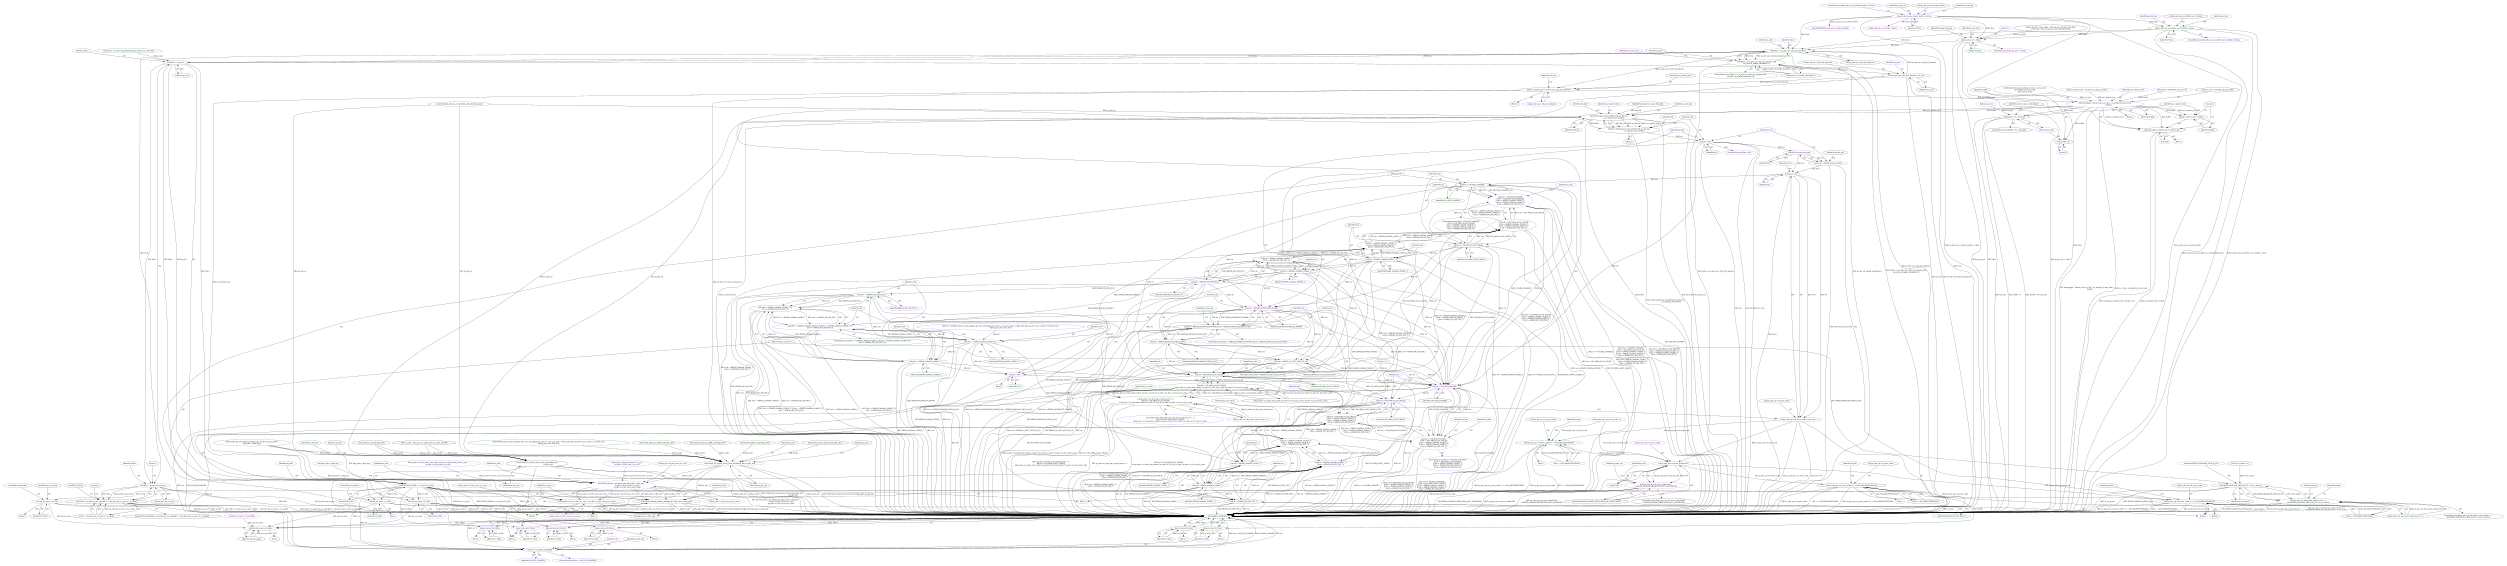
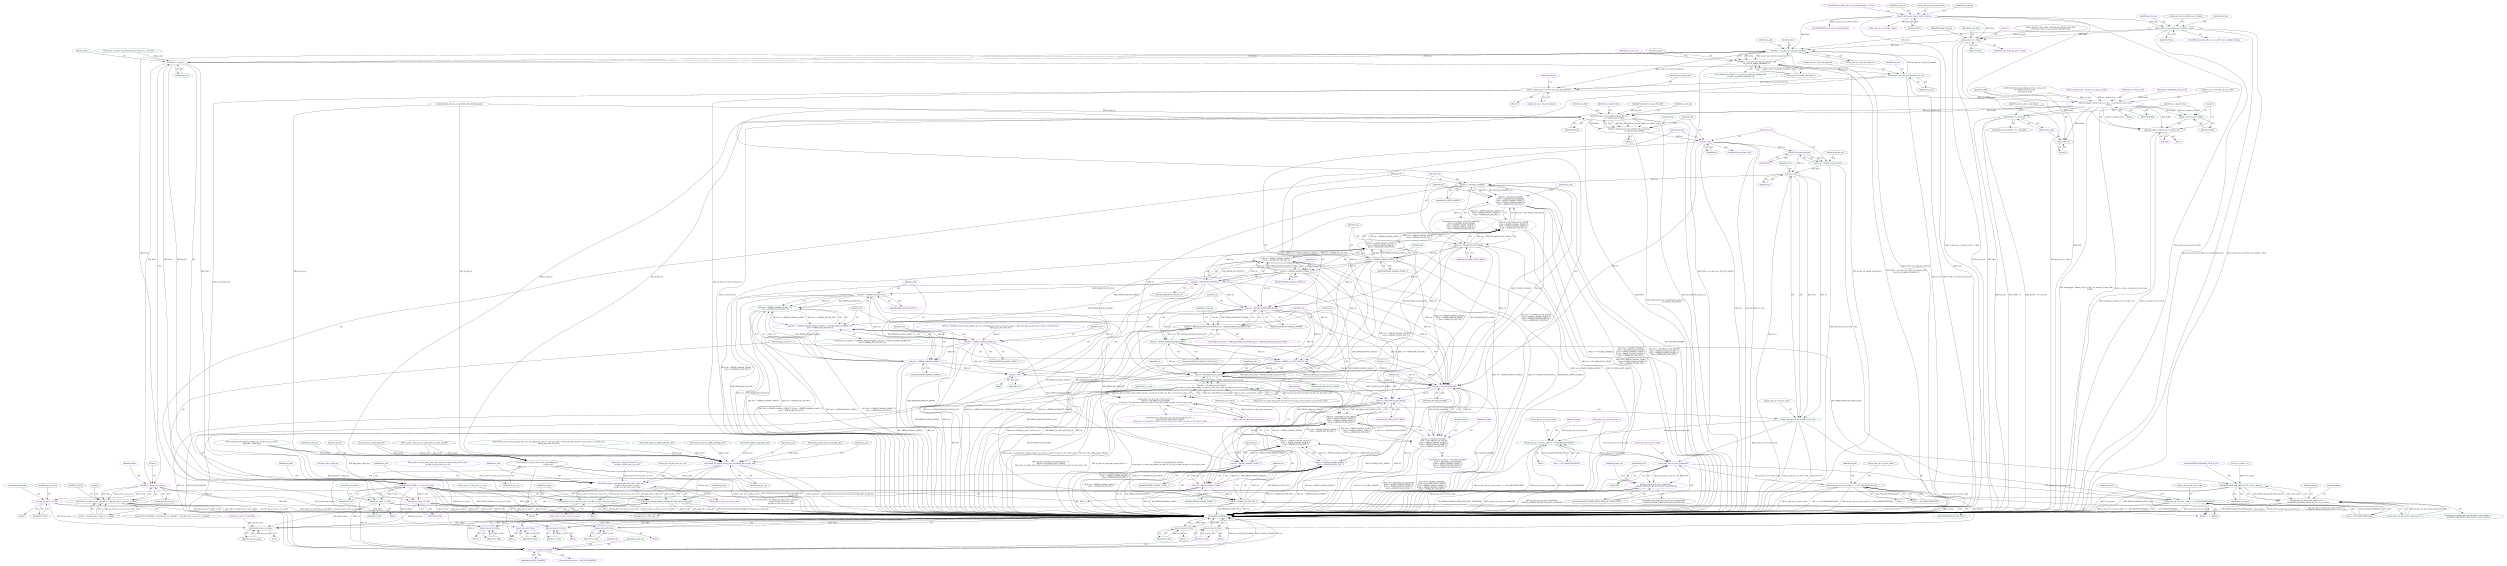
(1986, 104) -> none
